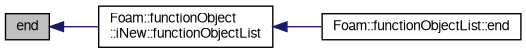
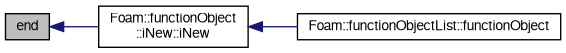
(186, 27) -> (173, 27)
(422, 27) -> (429, 27)
